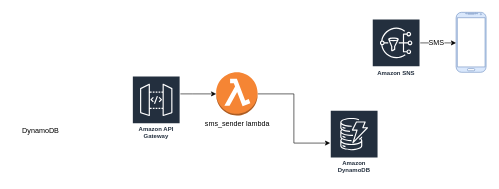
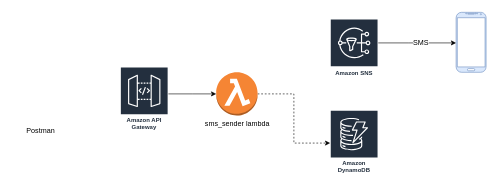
(396, 49) -> (354, 49)
(156, 109) -> (144, 100)
(294, 116) -> (294, 116)
(41, 131) -> (41, 131)
